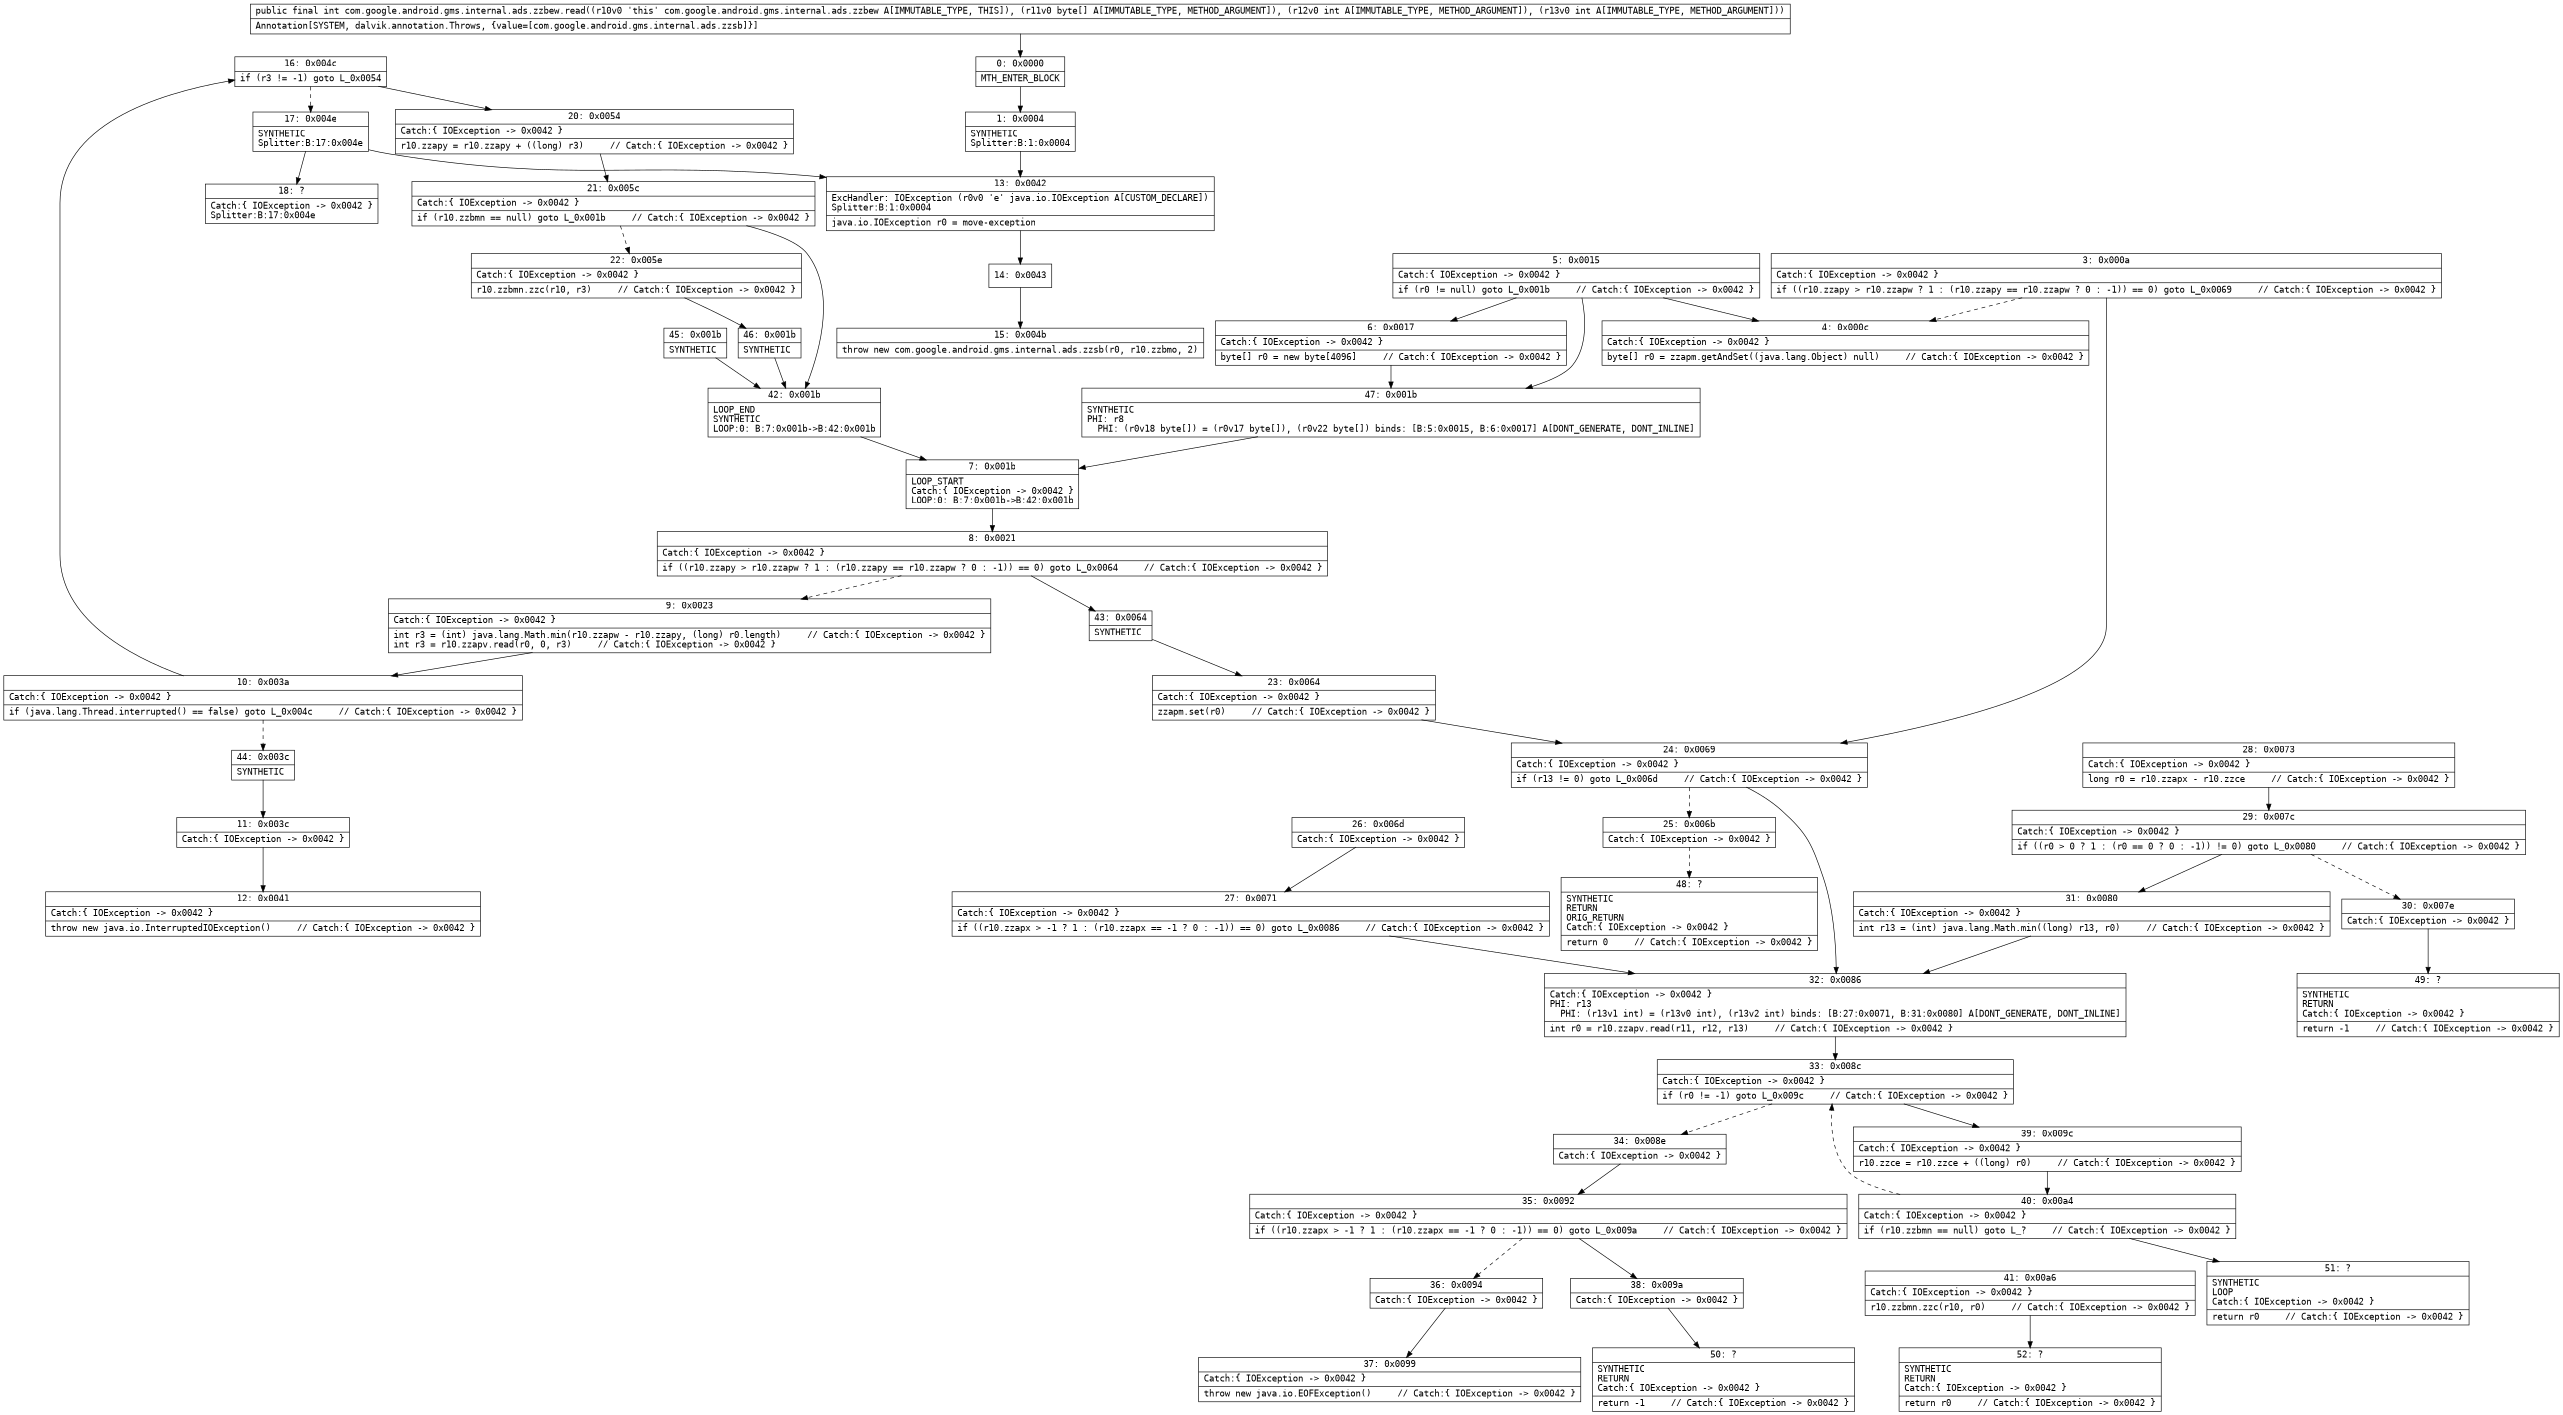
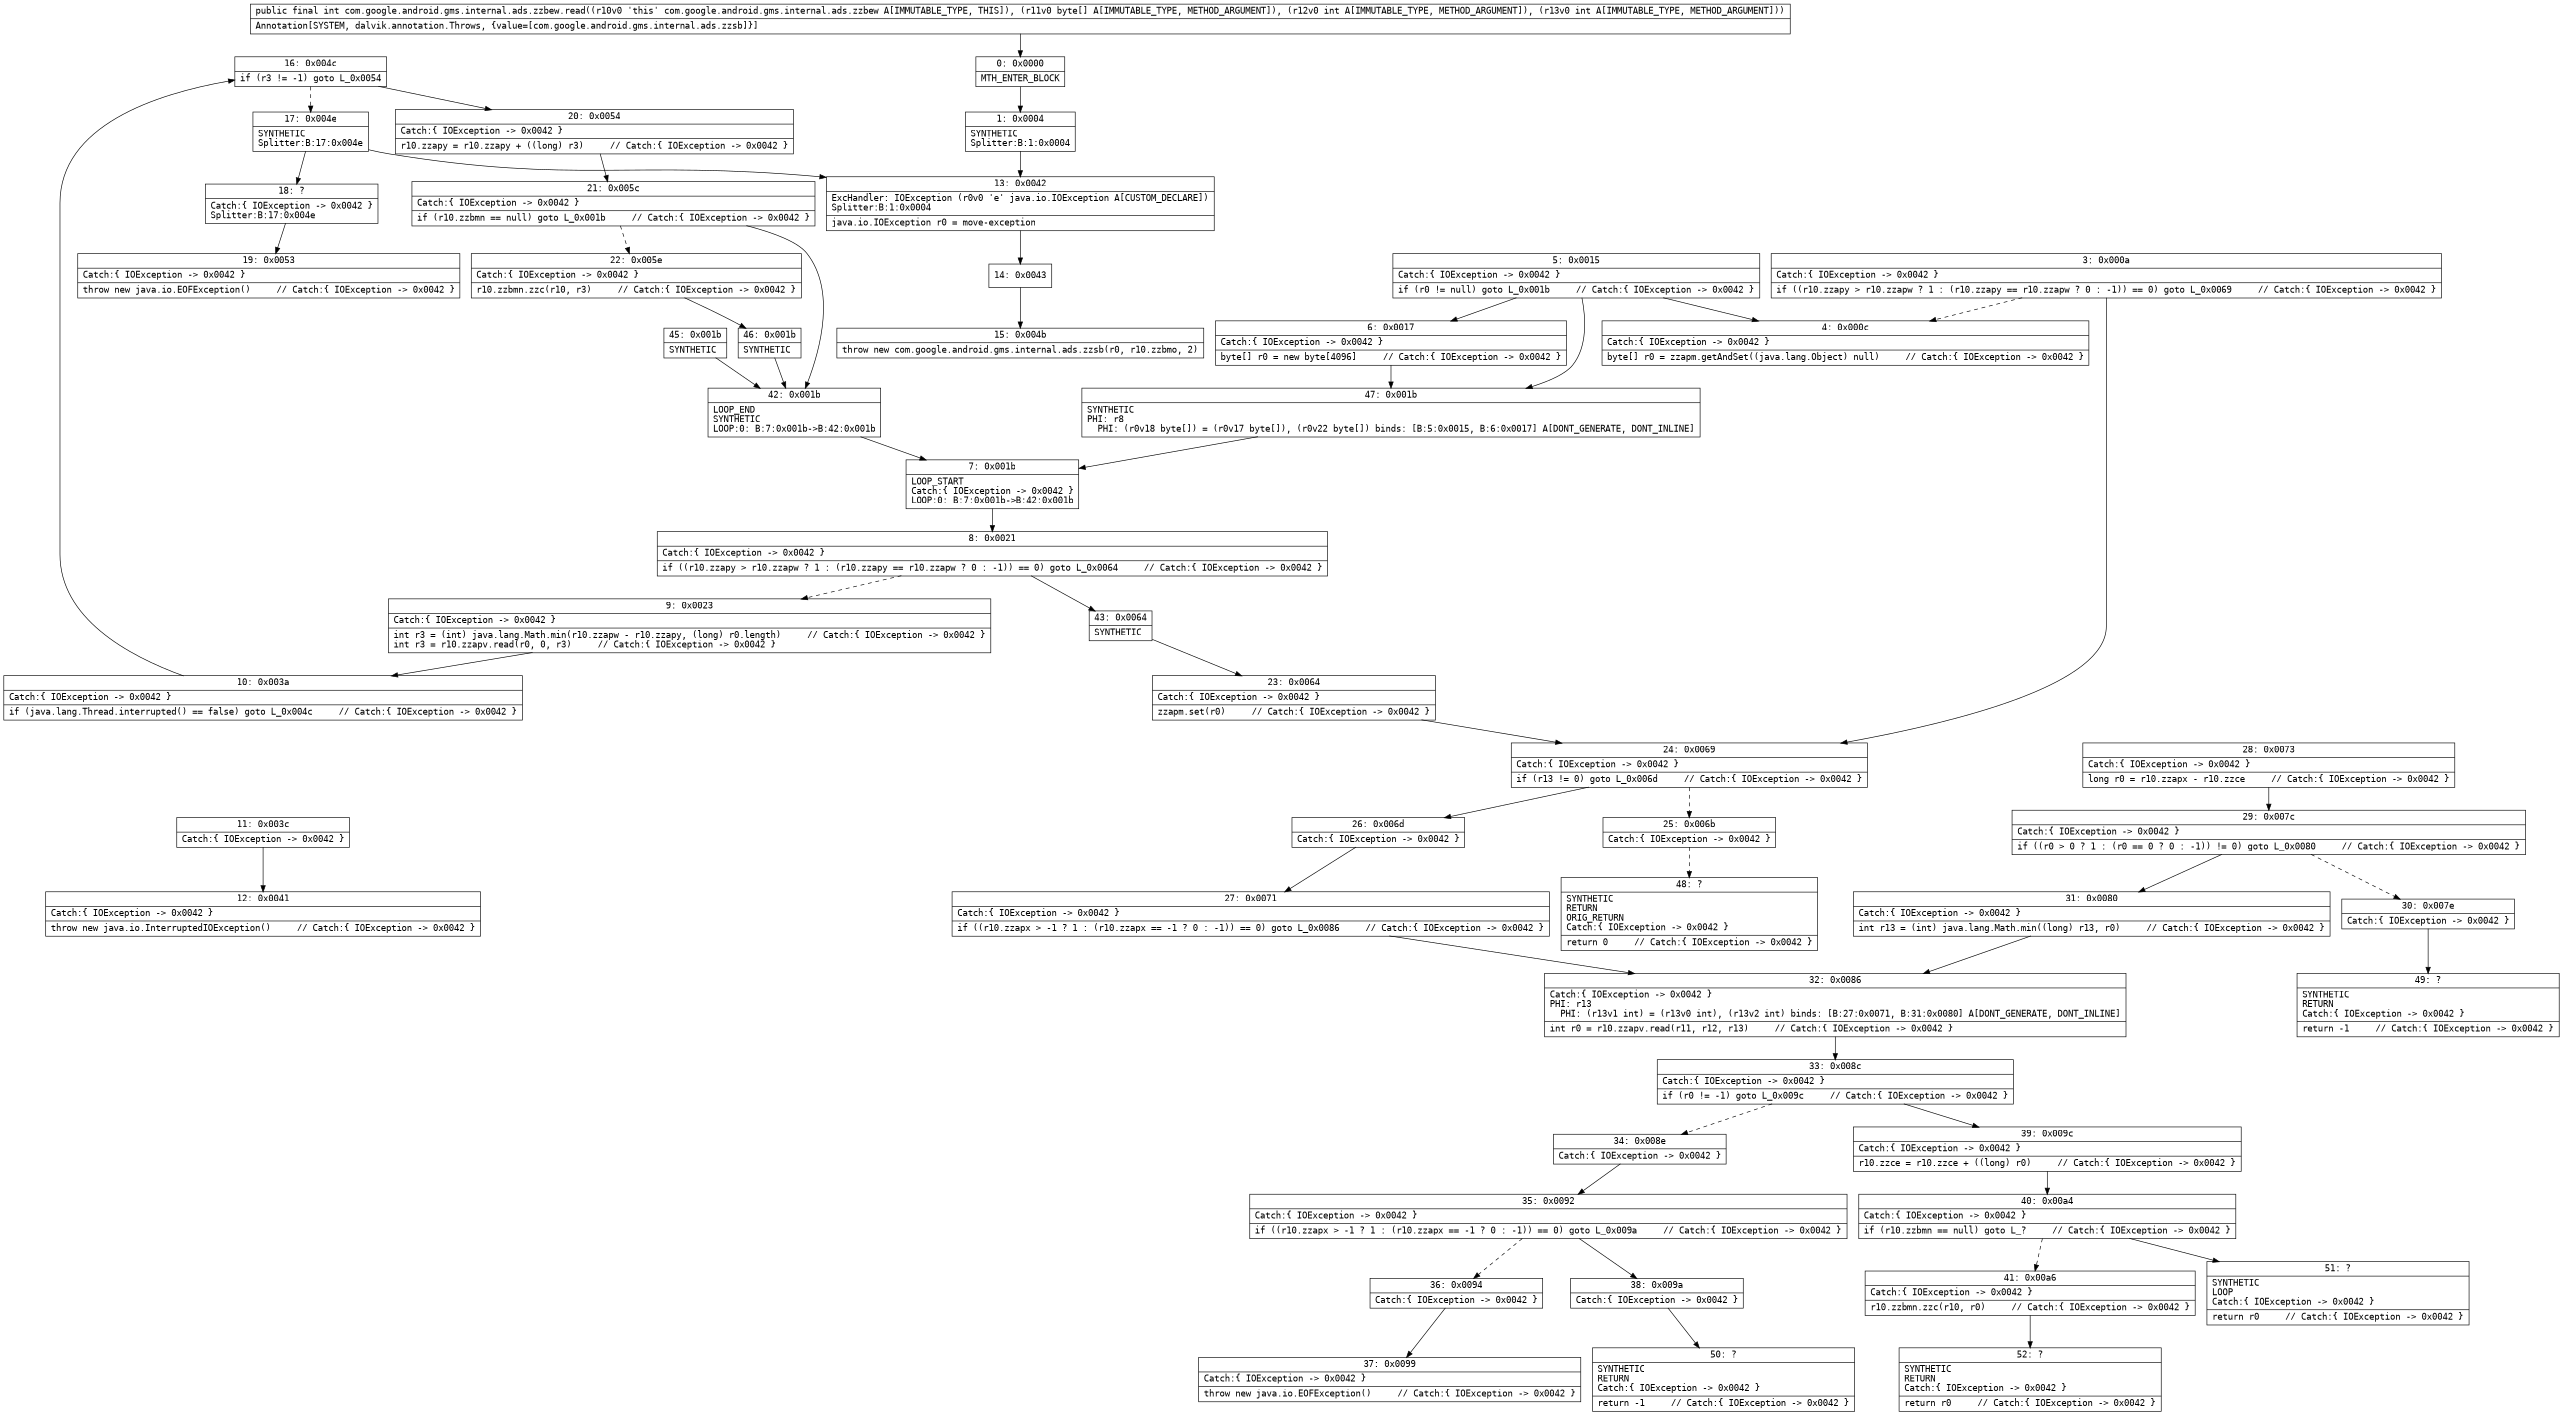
none -> (269, 276)
(263, 765) -> none
(1818, 863) -> (1520, 802)
(1846, 1169) -> (2039, 1252)
